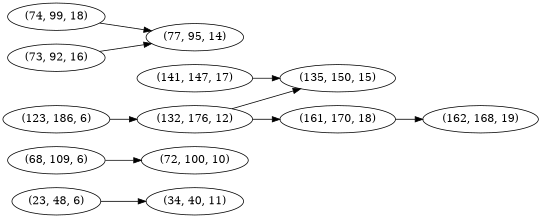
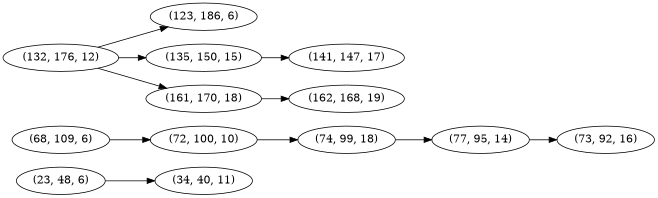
(122, 48) -> (539, 140)
(262, 78) -> (271, 58)
(120, 119) -> (129, 38)
none -> (273, 140)
